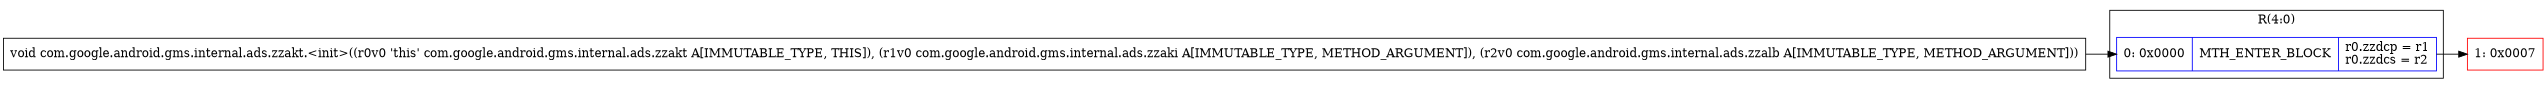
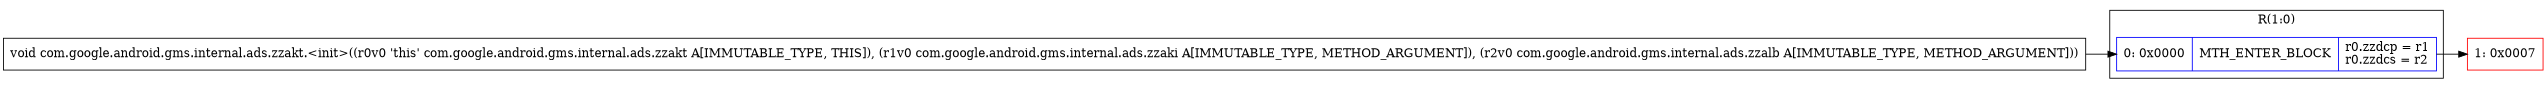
(2277, 20) -> (2277, 20)
